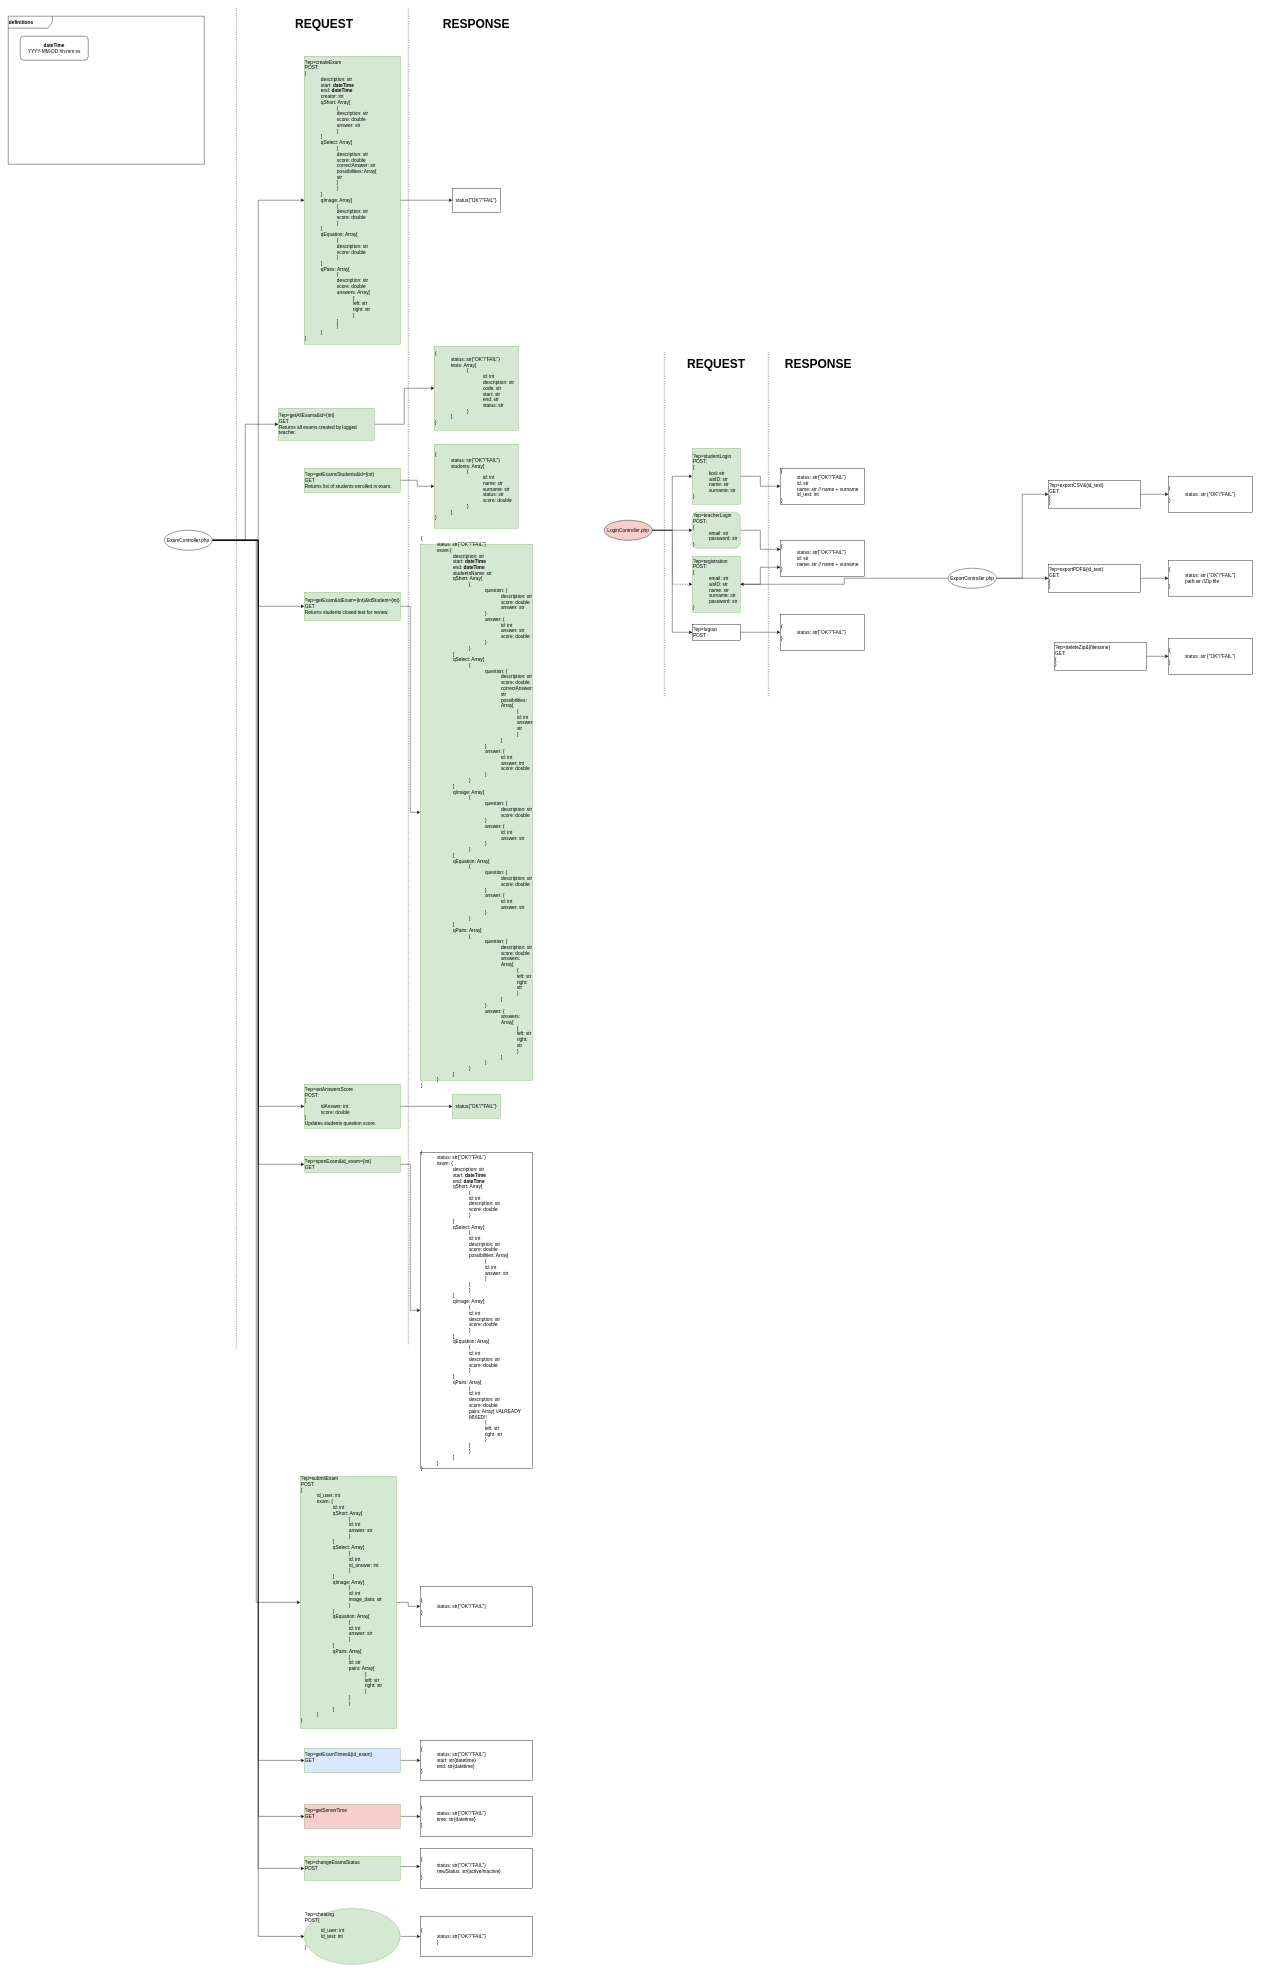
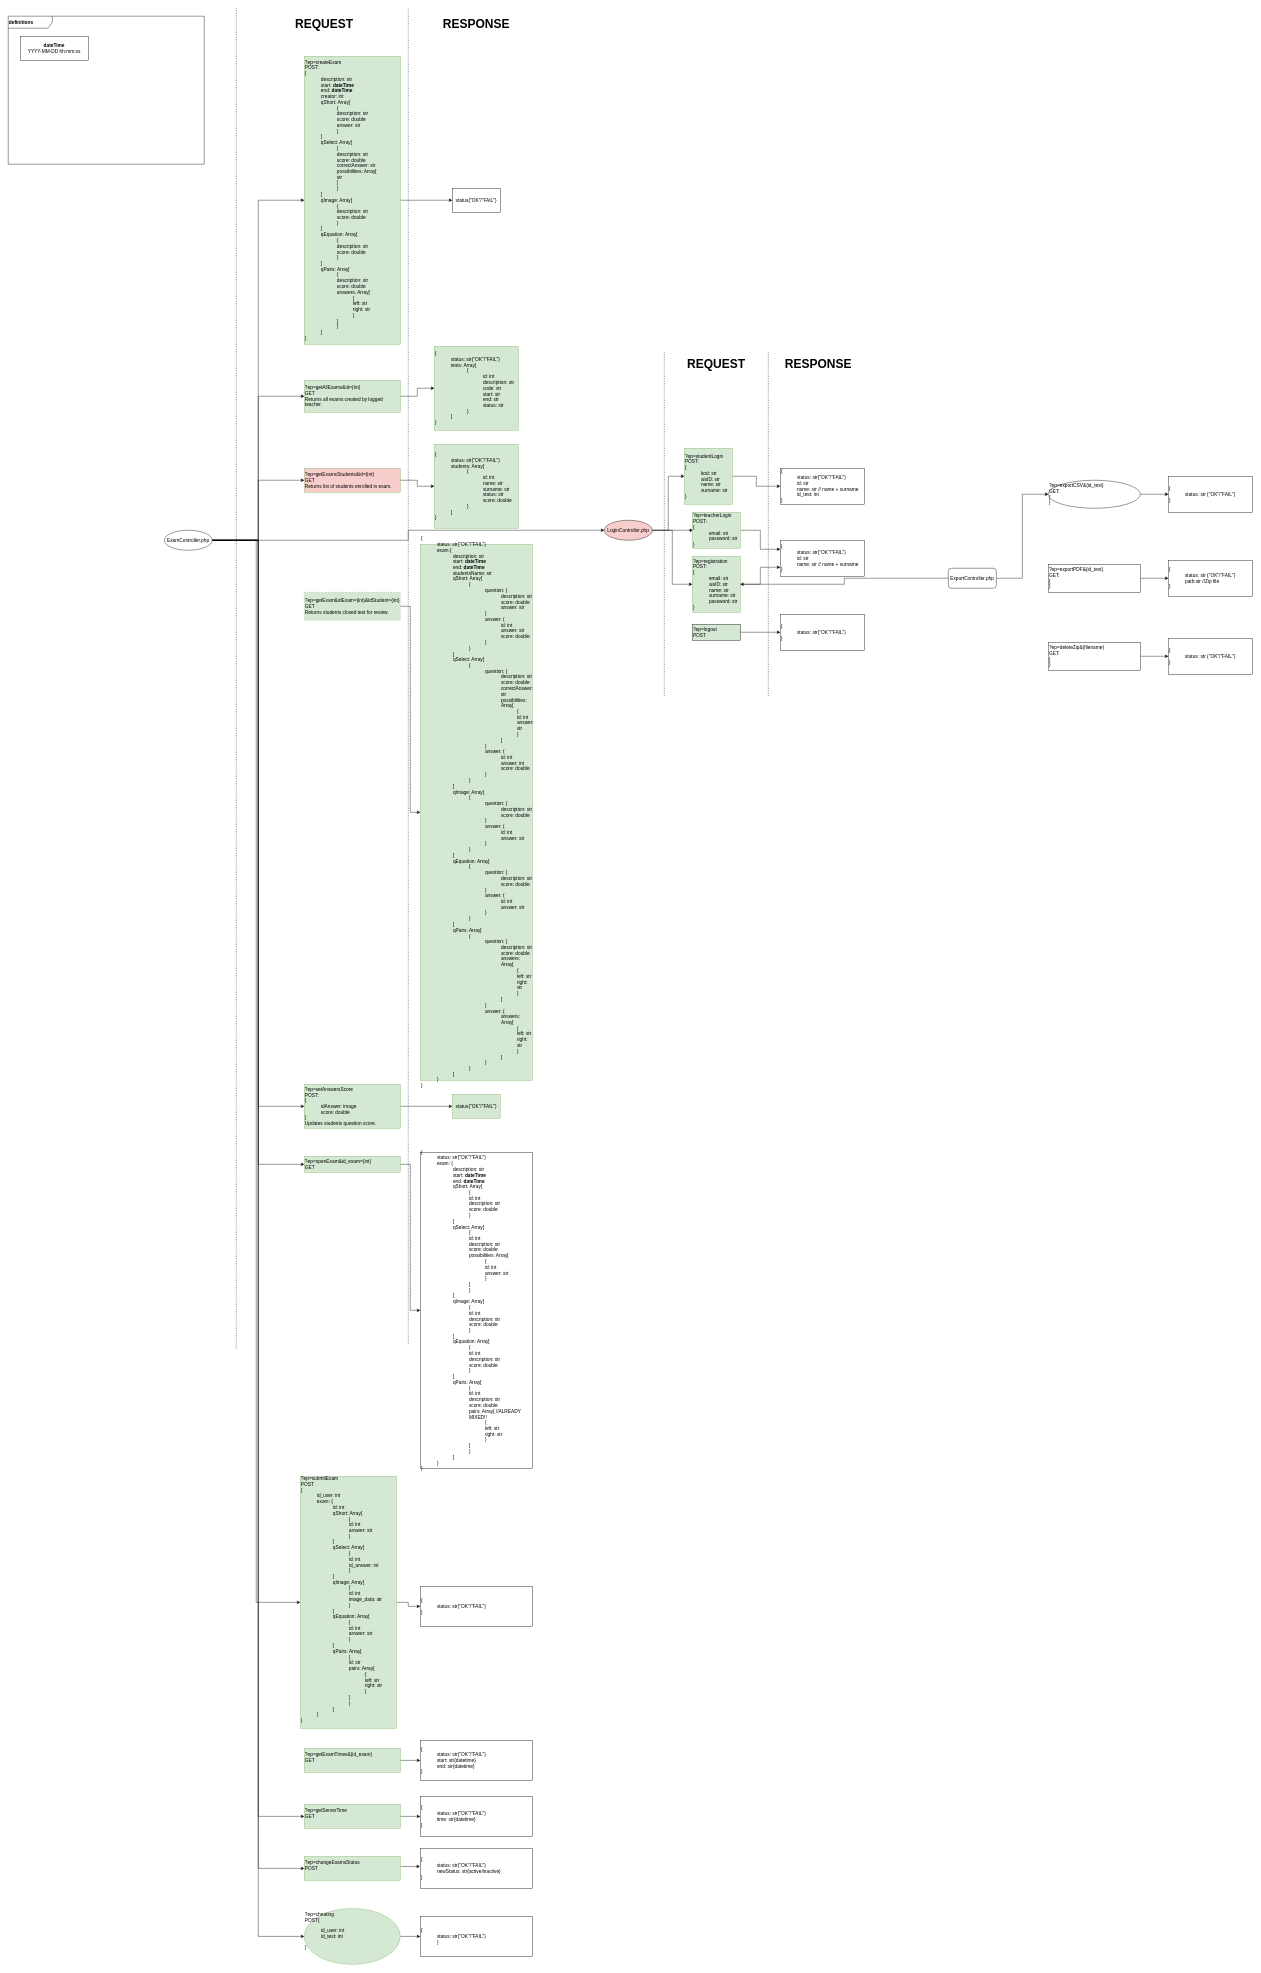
(54, 48) -> (54, 48)
(326, 424) -> (352, 396)
(716, 476) -> (708, 476)
none -> (300, 480)
(352, 480) -> (352, 480)
(1094, 494) -> (1094, 494)
(688, 530) -> (688, 530)
(716, 530) -> (716, 530)
(972, 578) -> (972, 578)
(1044, 578) -> none
(681, 584) -> (681, 584)
(300, 606) -> none
(352, 606) -> (352, 606)
(688, 632) -> none
(716, 632) -> (716, 632)
(1100, 656) -> (1094, 656)
(345, 1106) -> (345, 1106)
(300, 1760) -> (600, 530)
(352, 1760) -> (352, 1760)
(352, 1816) -> (352, 1816)
